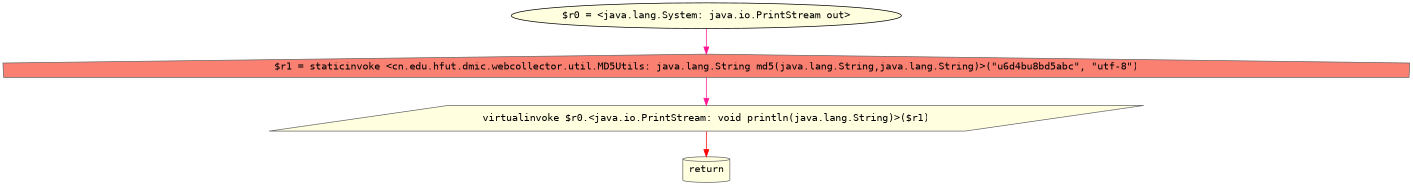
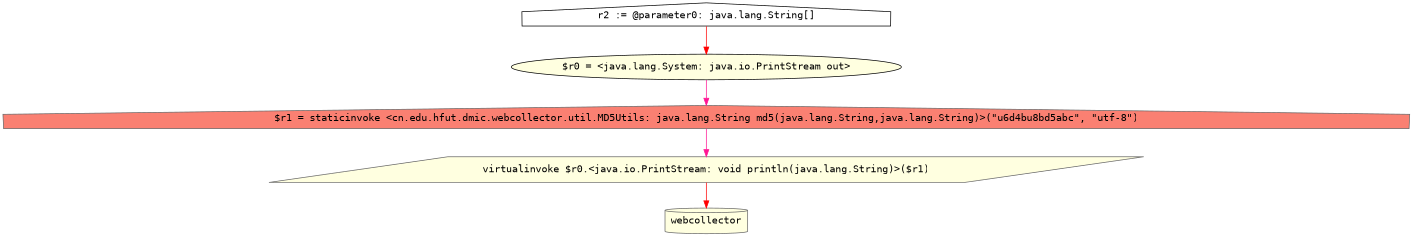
none -> (706, 16)
(706, 170) -> (706, 221)
